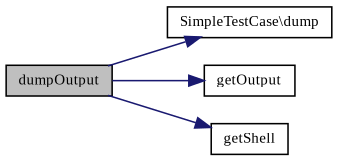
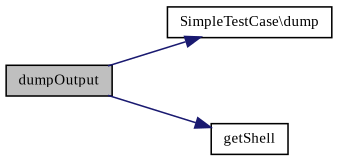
(250, 81) -> none
